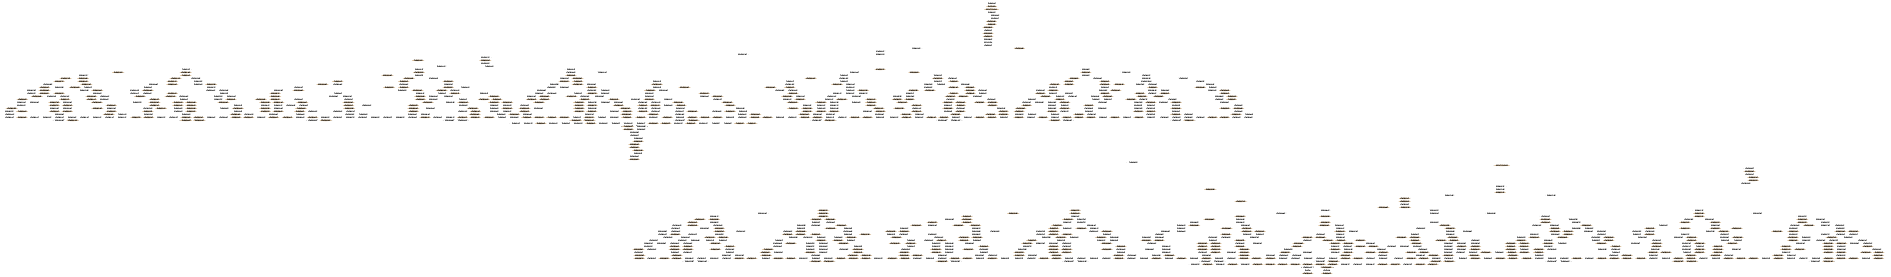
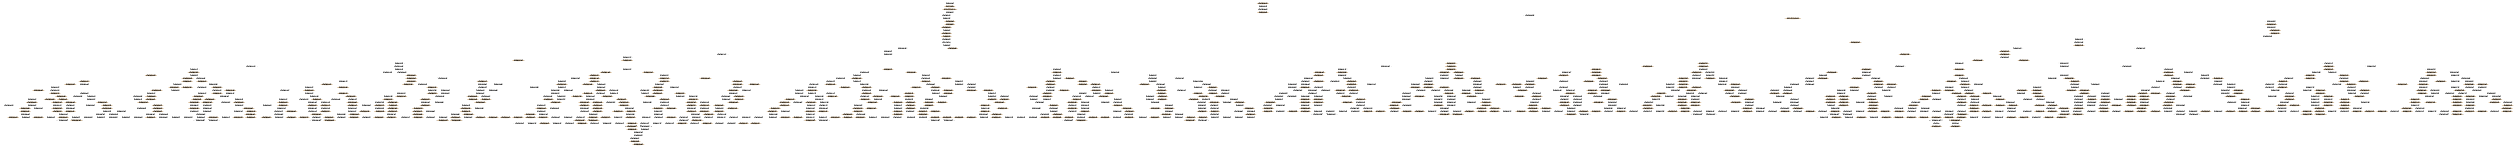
(634, 147) -> none
